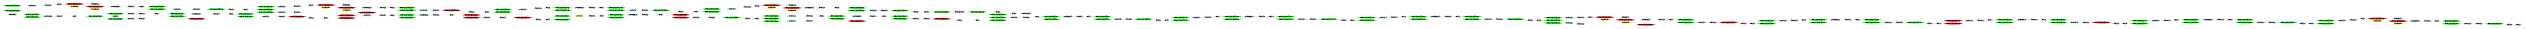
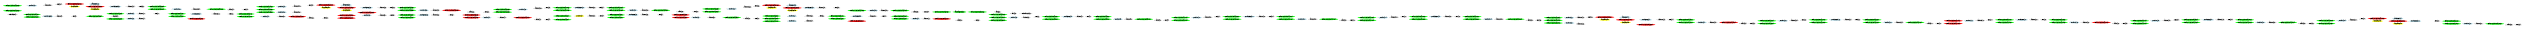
(857, 8) -> none
(960, 12) -> (960, 12)
(2428, 21) -> none
